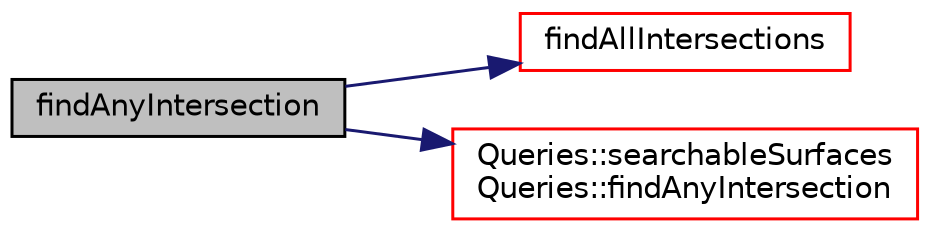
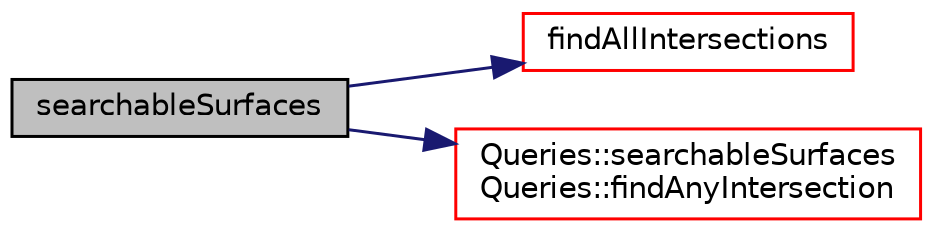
(178, 108) -> (180, 108)
